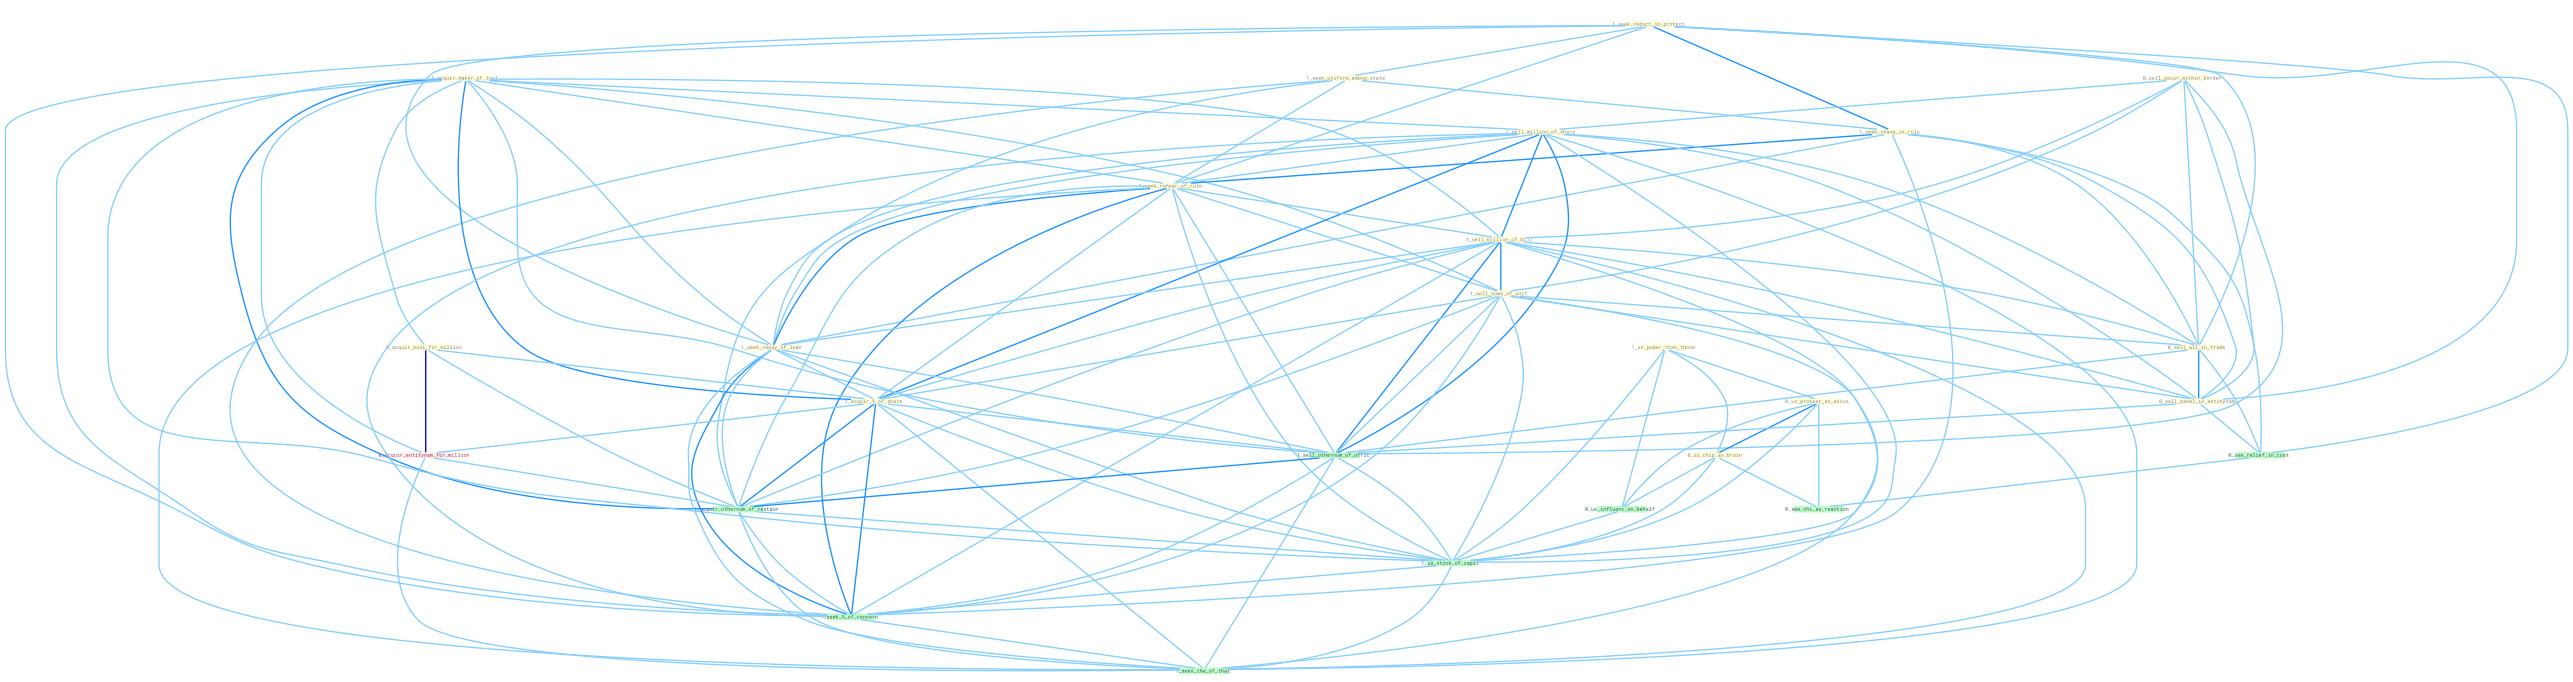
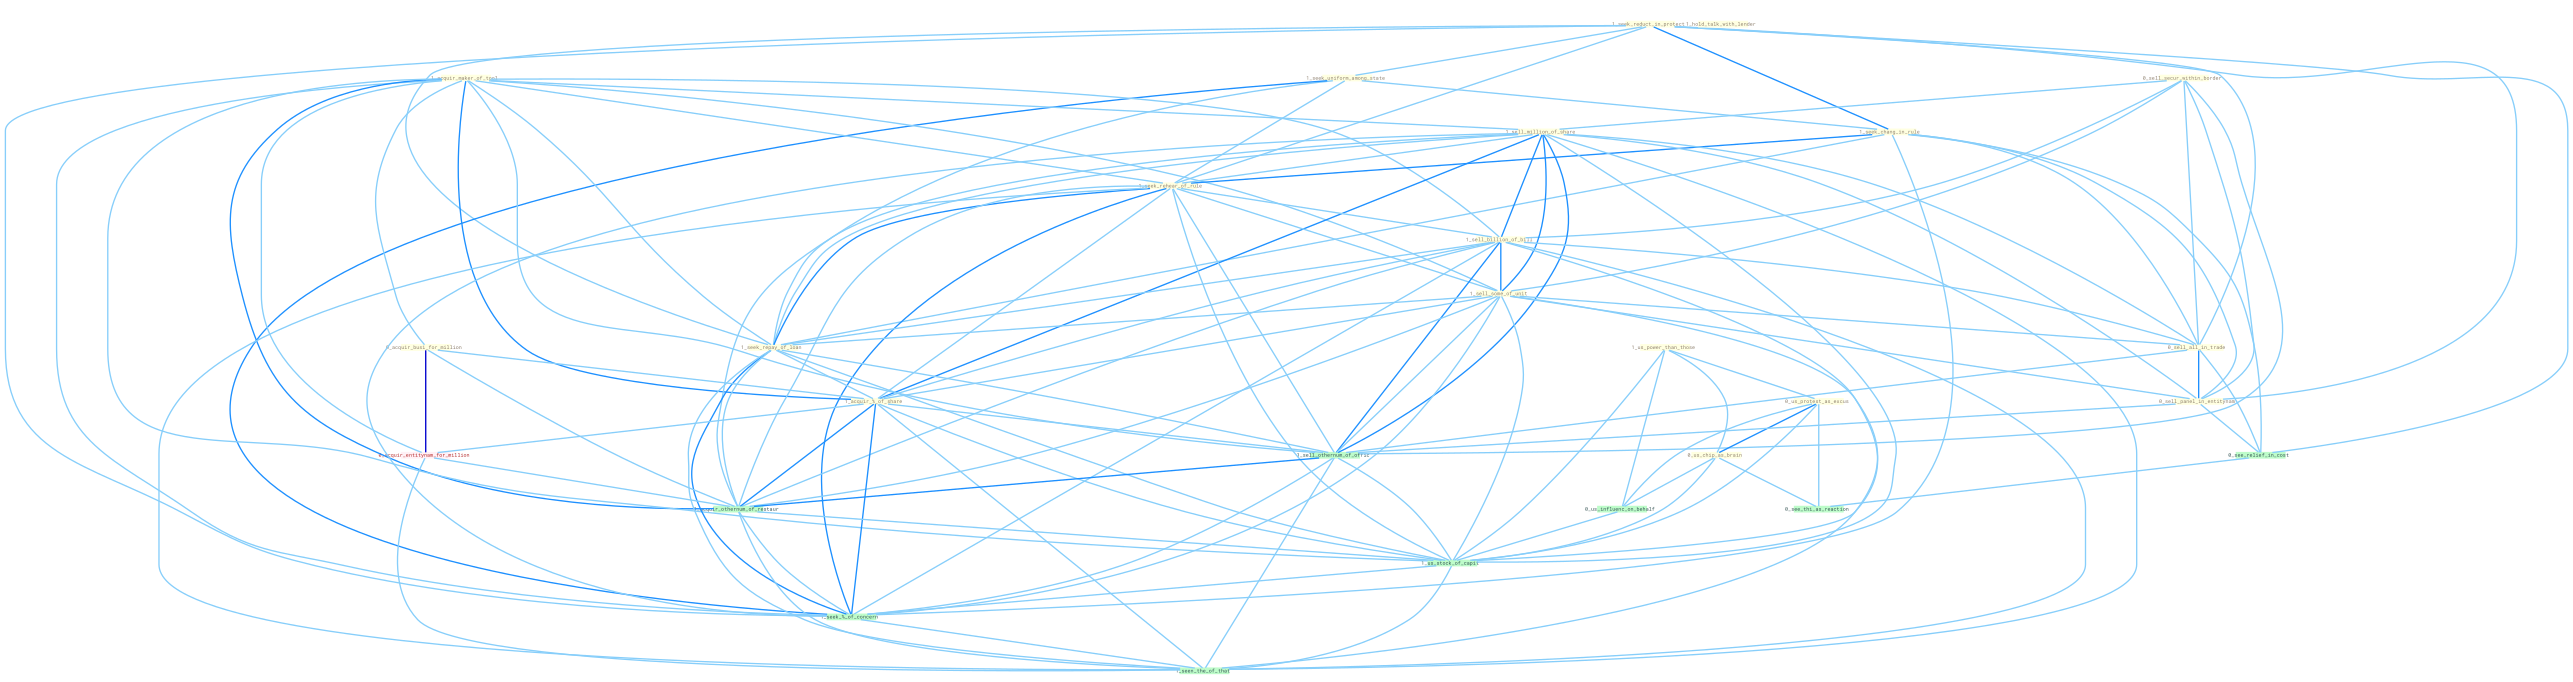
none -> (1723, 24)
none -> (1543, 219)
(417, 242) -> (417, 242)
(1854, 311) -> none
none -> (1103, 323)
